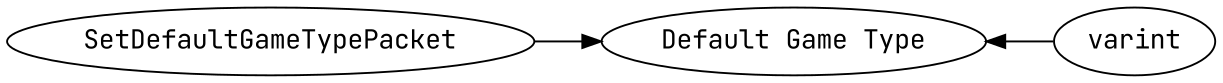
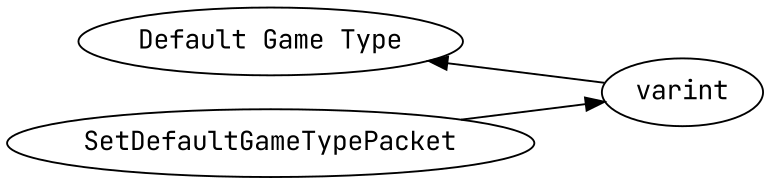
(558, 41) -> (523, 112)
